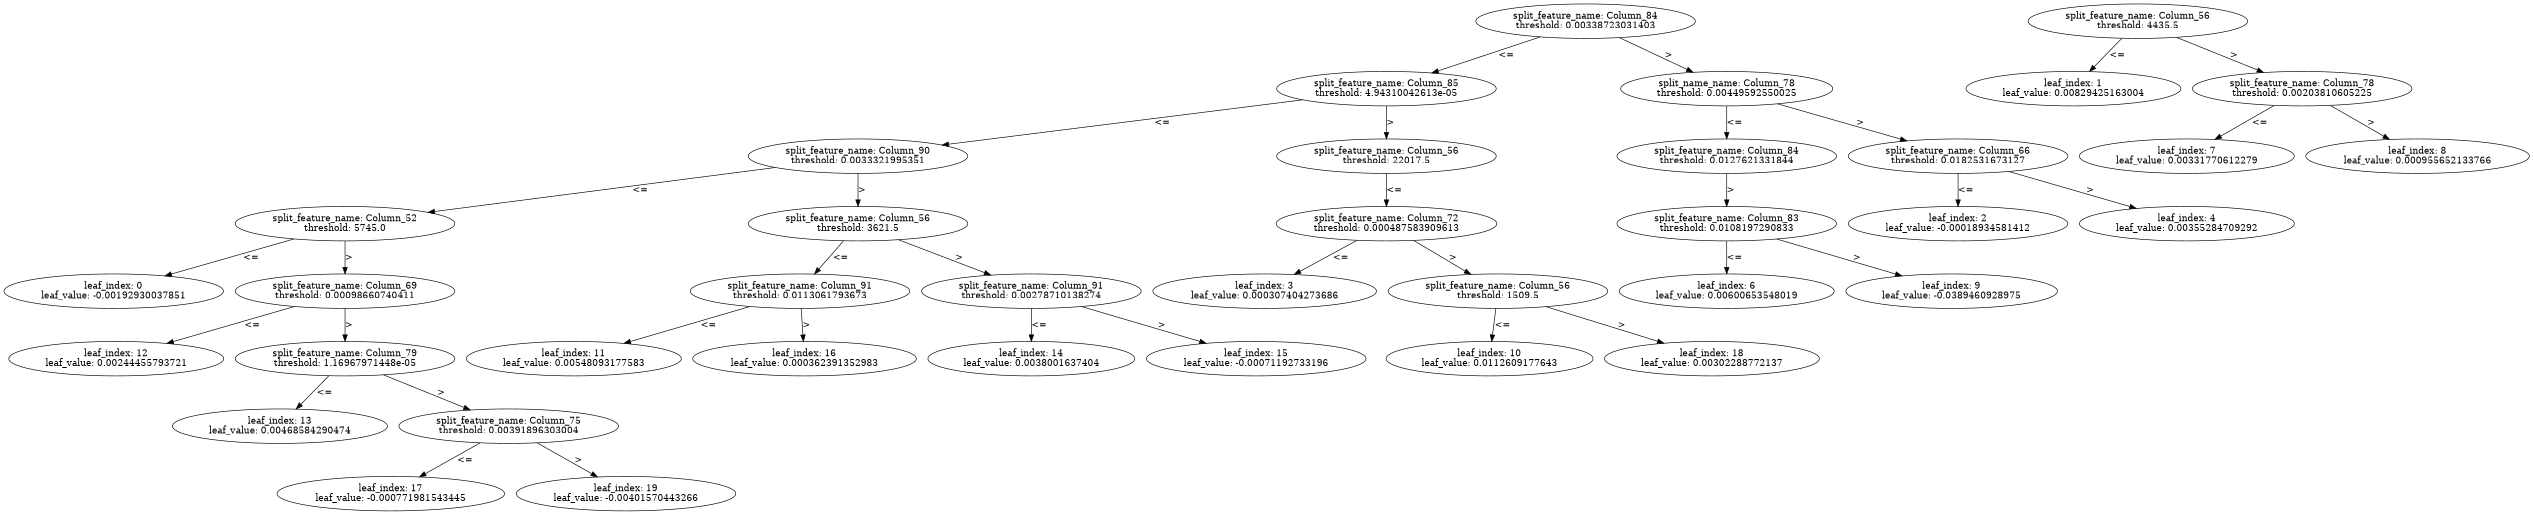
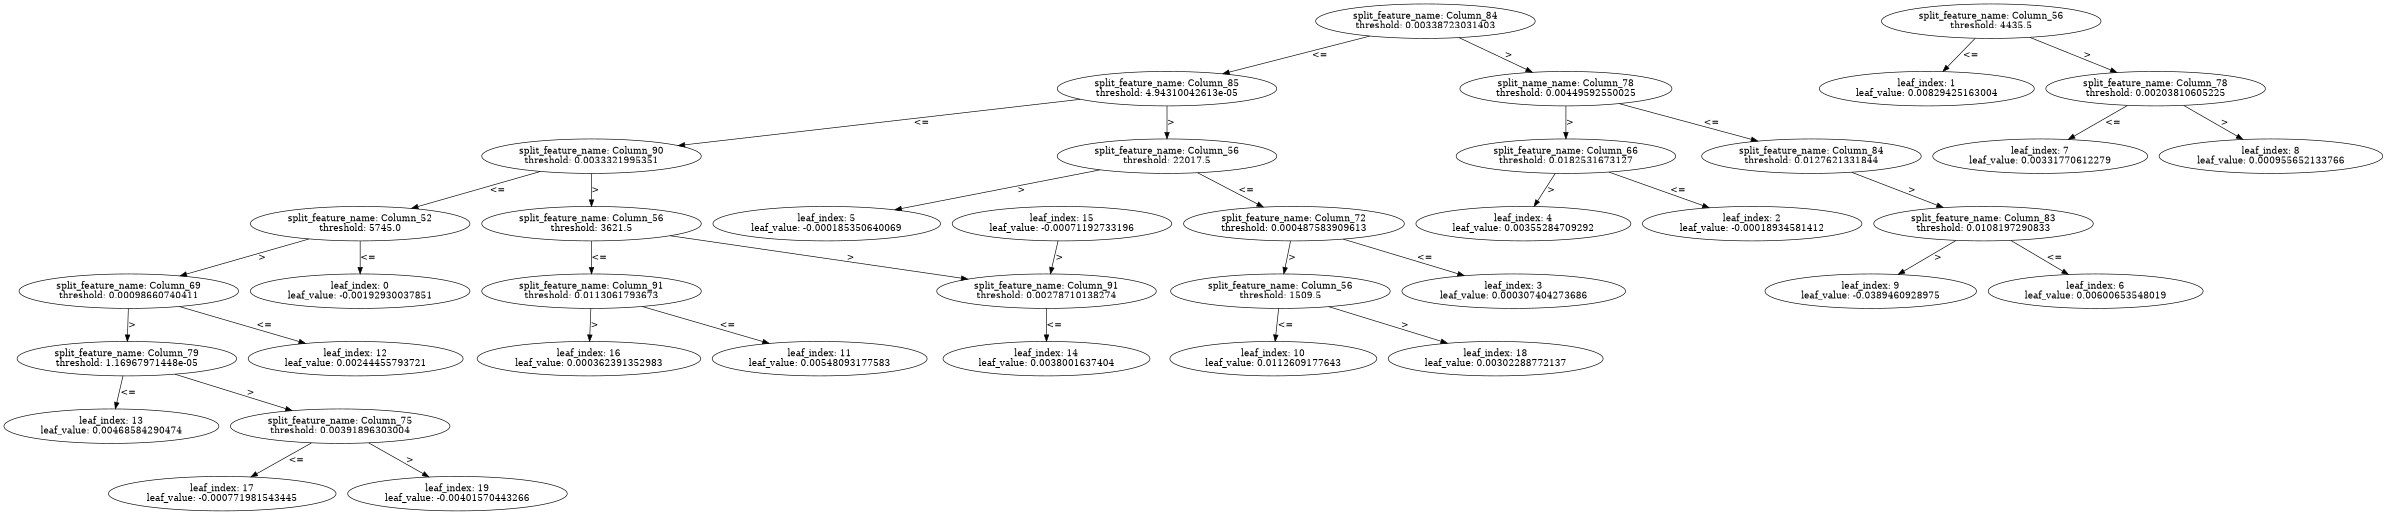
none -> (827, 224)
(1141, 324) -> (1055, 254)
